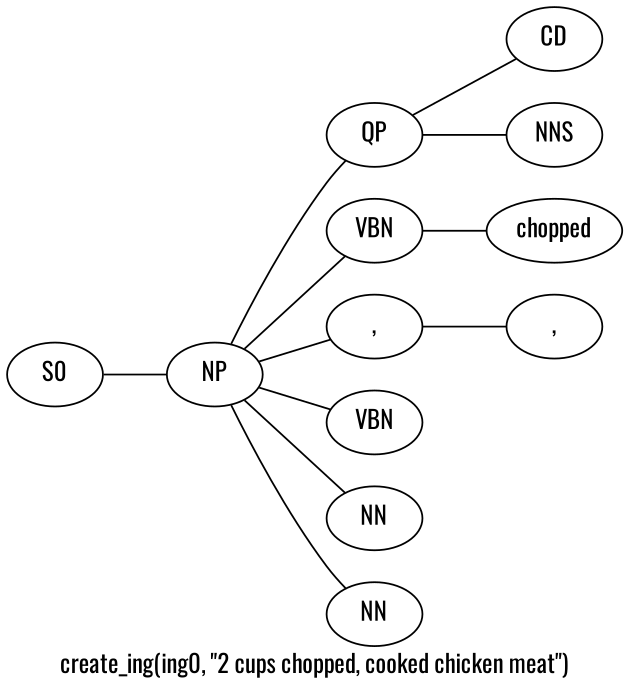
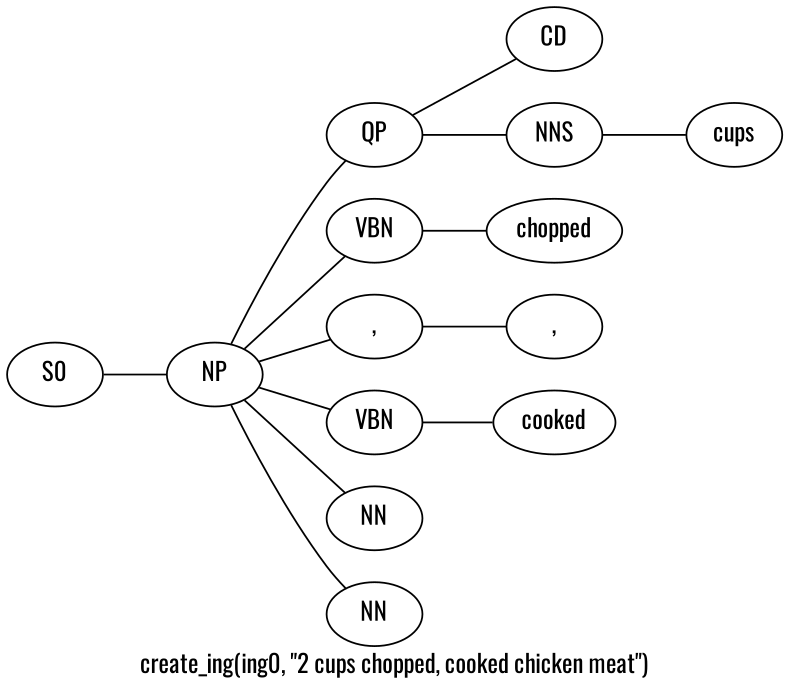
none -> (734, 135)
none -> (554, 422)
